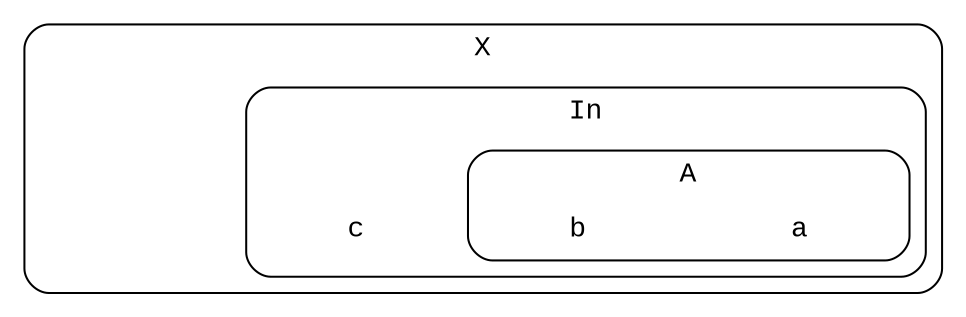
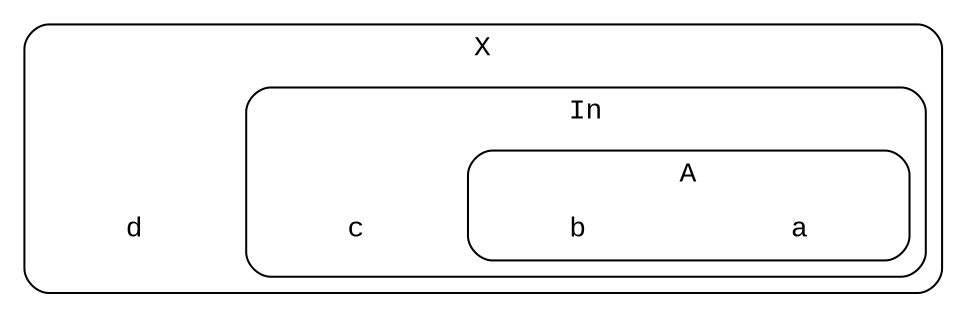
none -> (134, 229)
